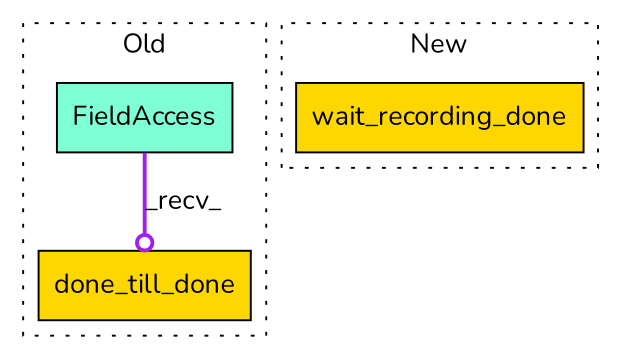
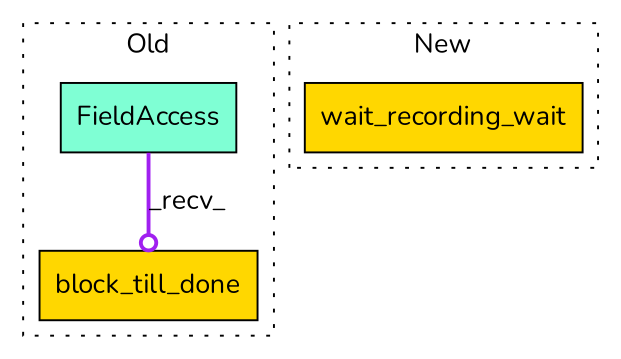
(440, 118) -> (444, 118)
(145, 286) -> (149, 286)
